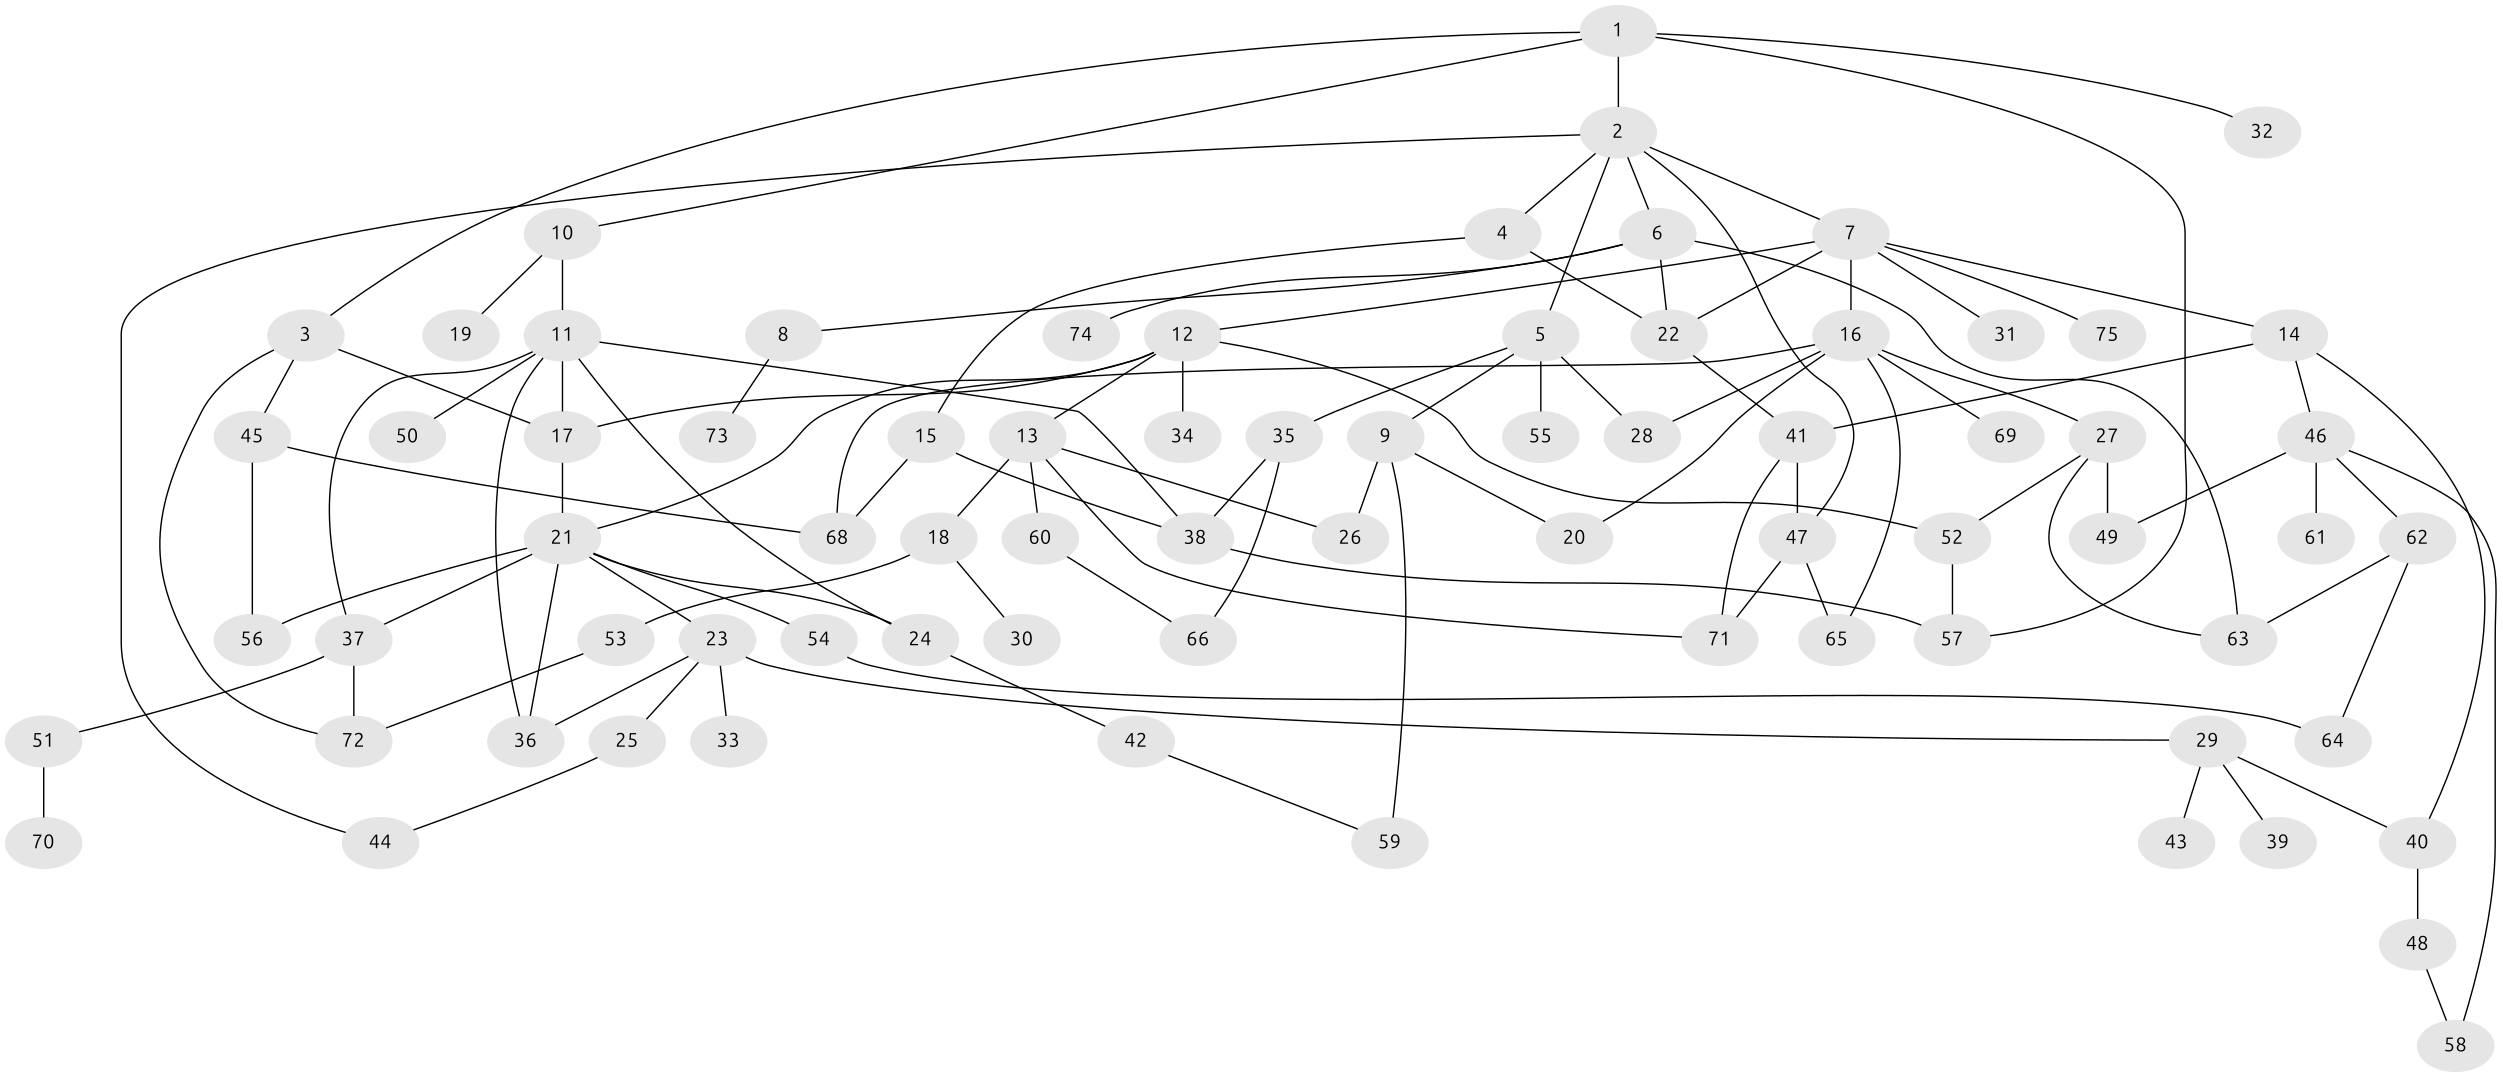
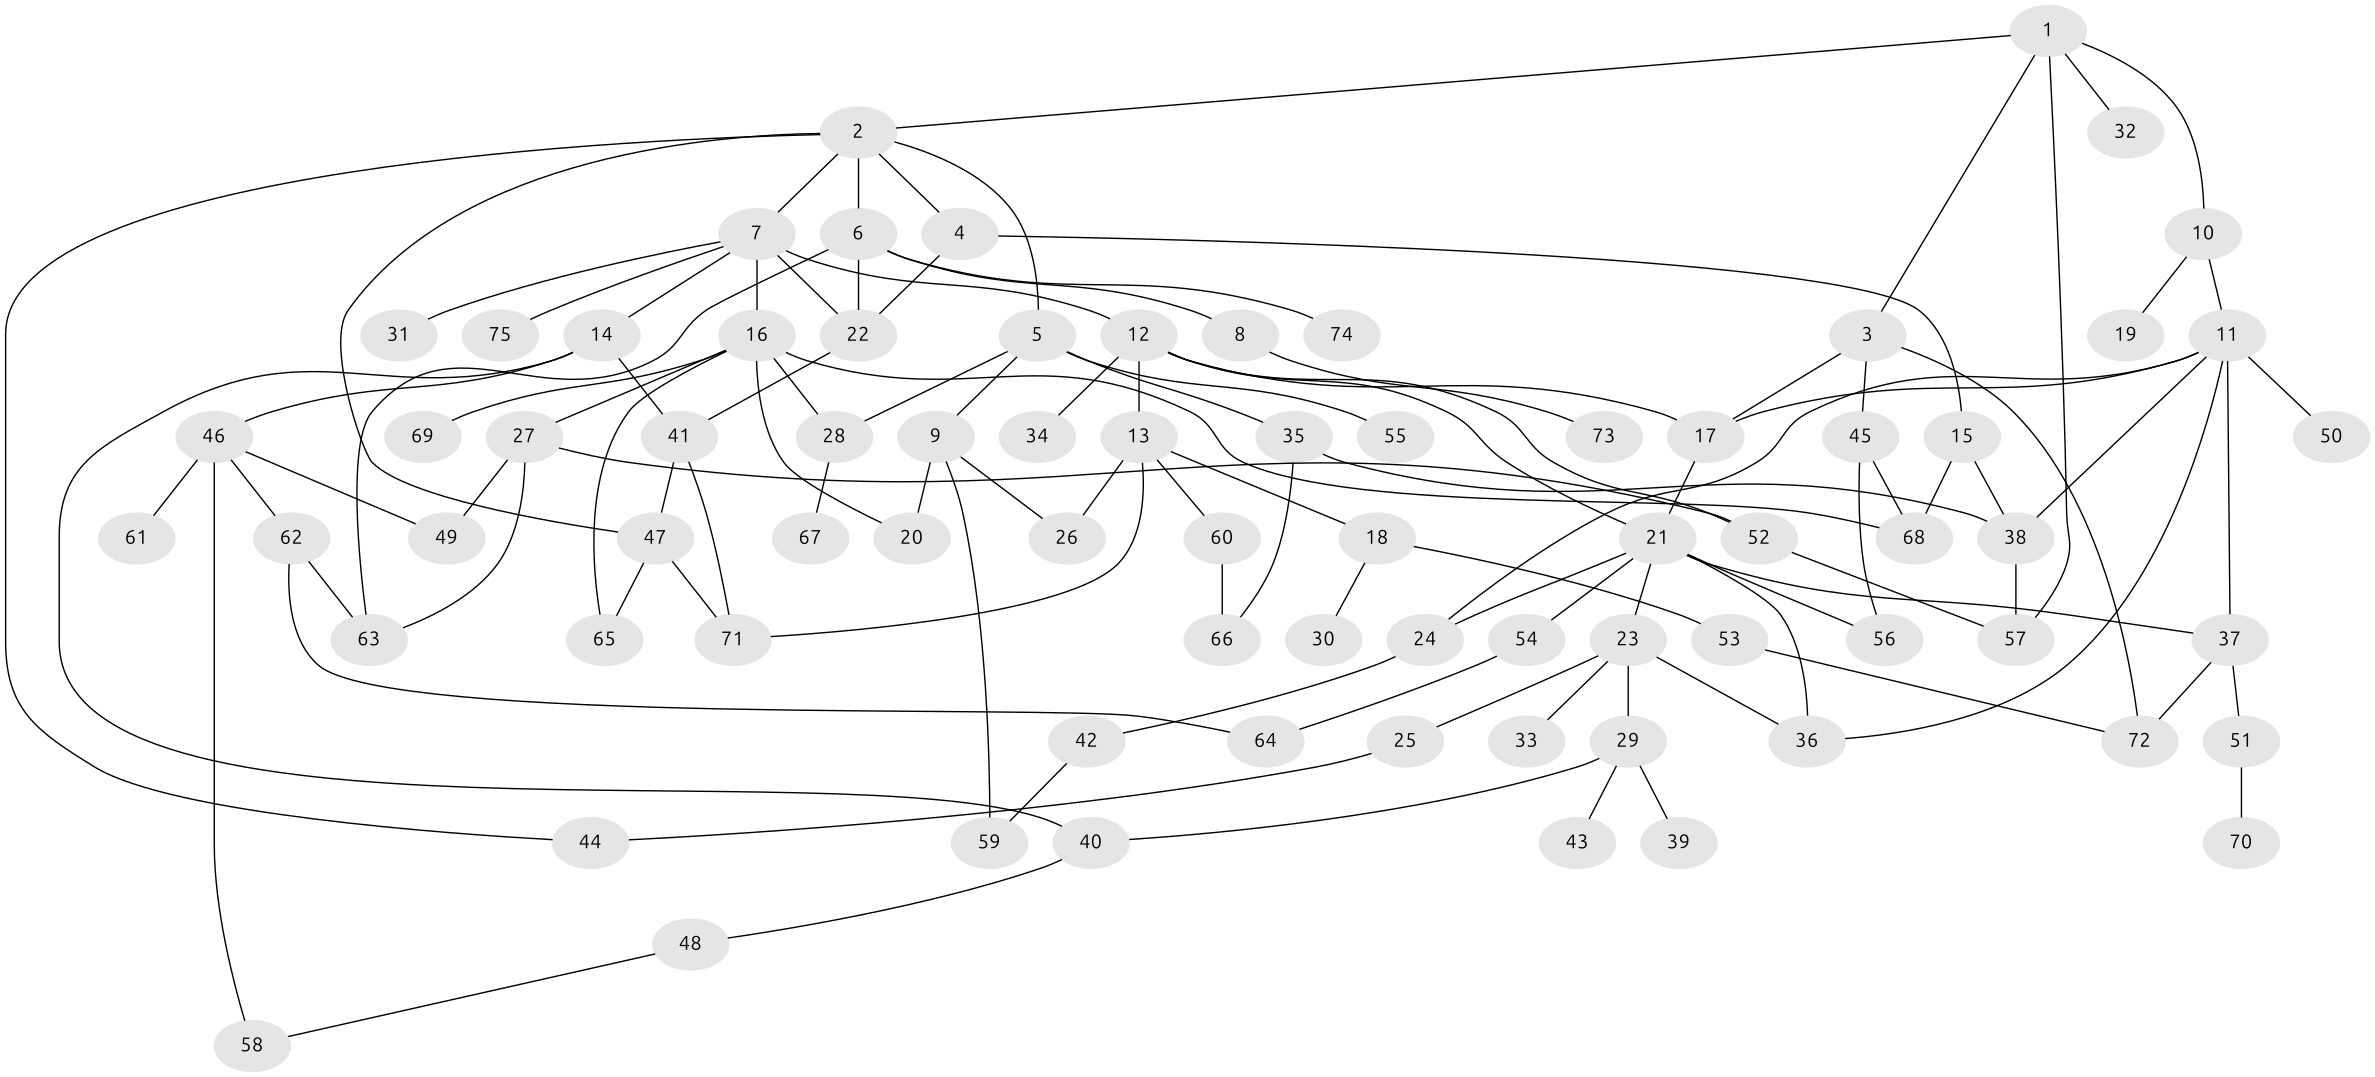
none -> (811, 539)
